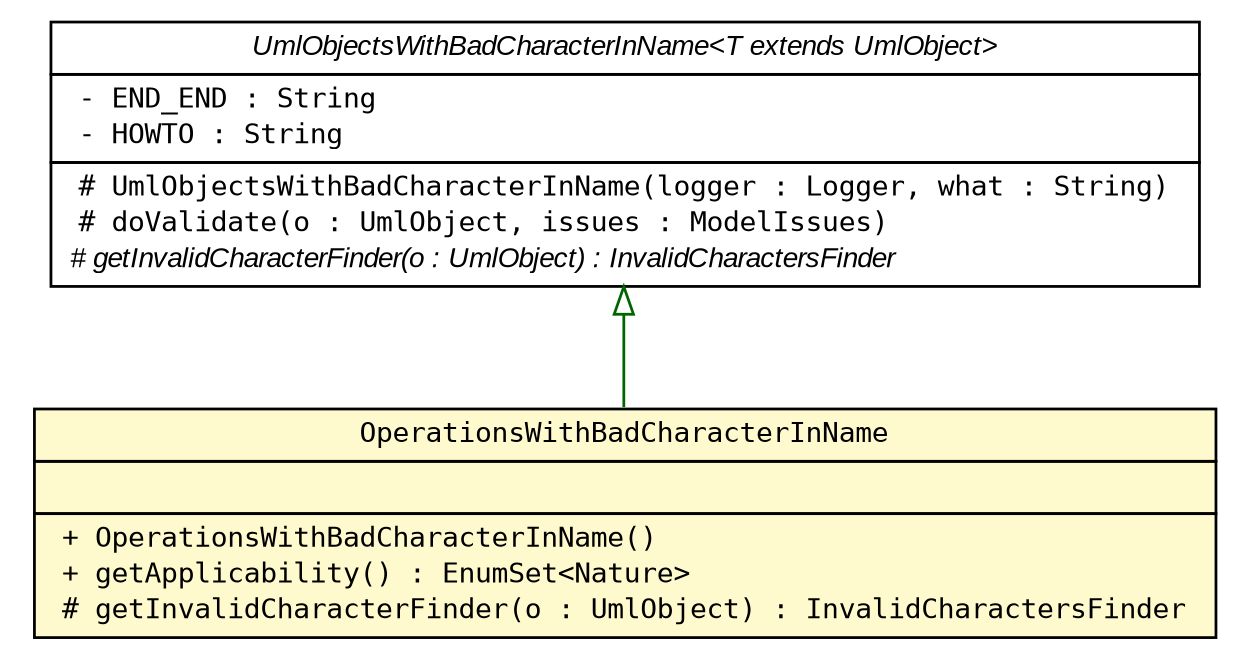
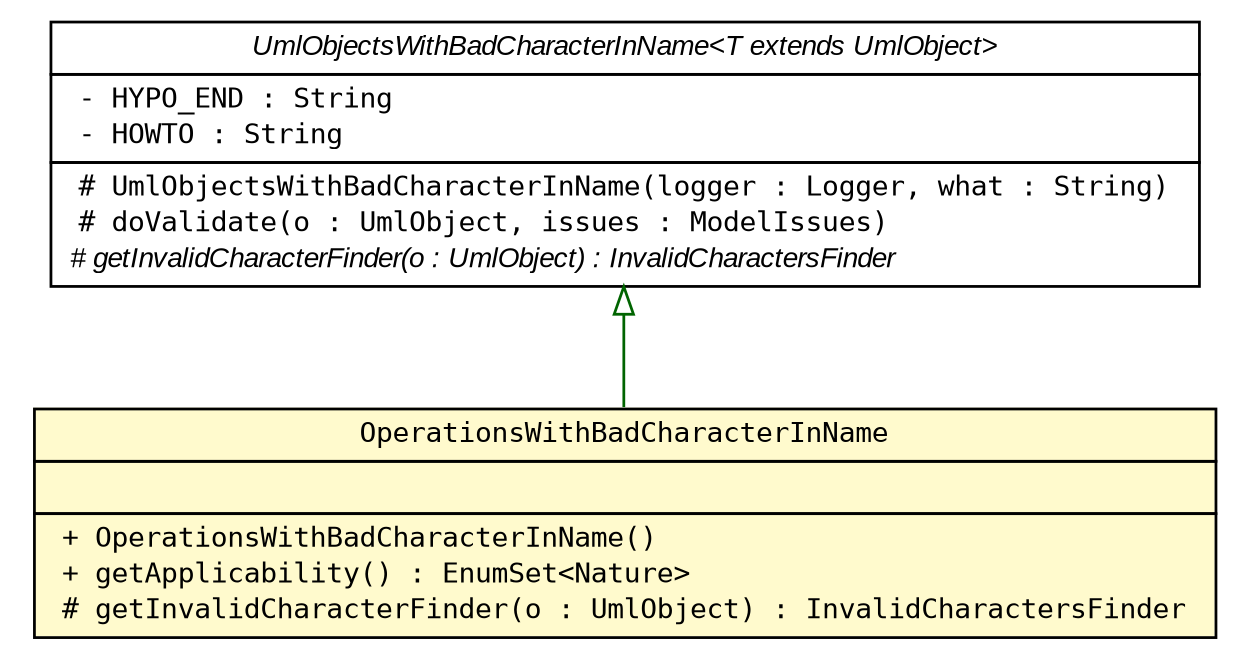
(229, 99) -> (237, 99)
